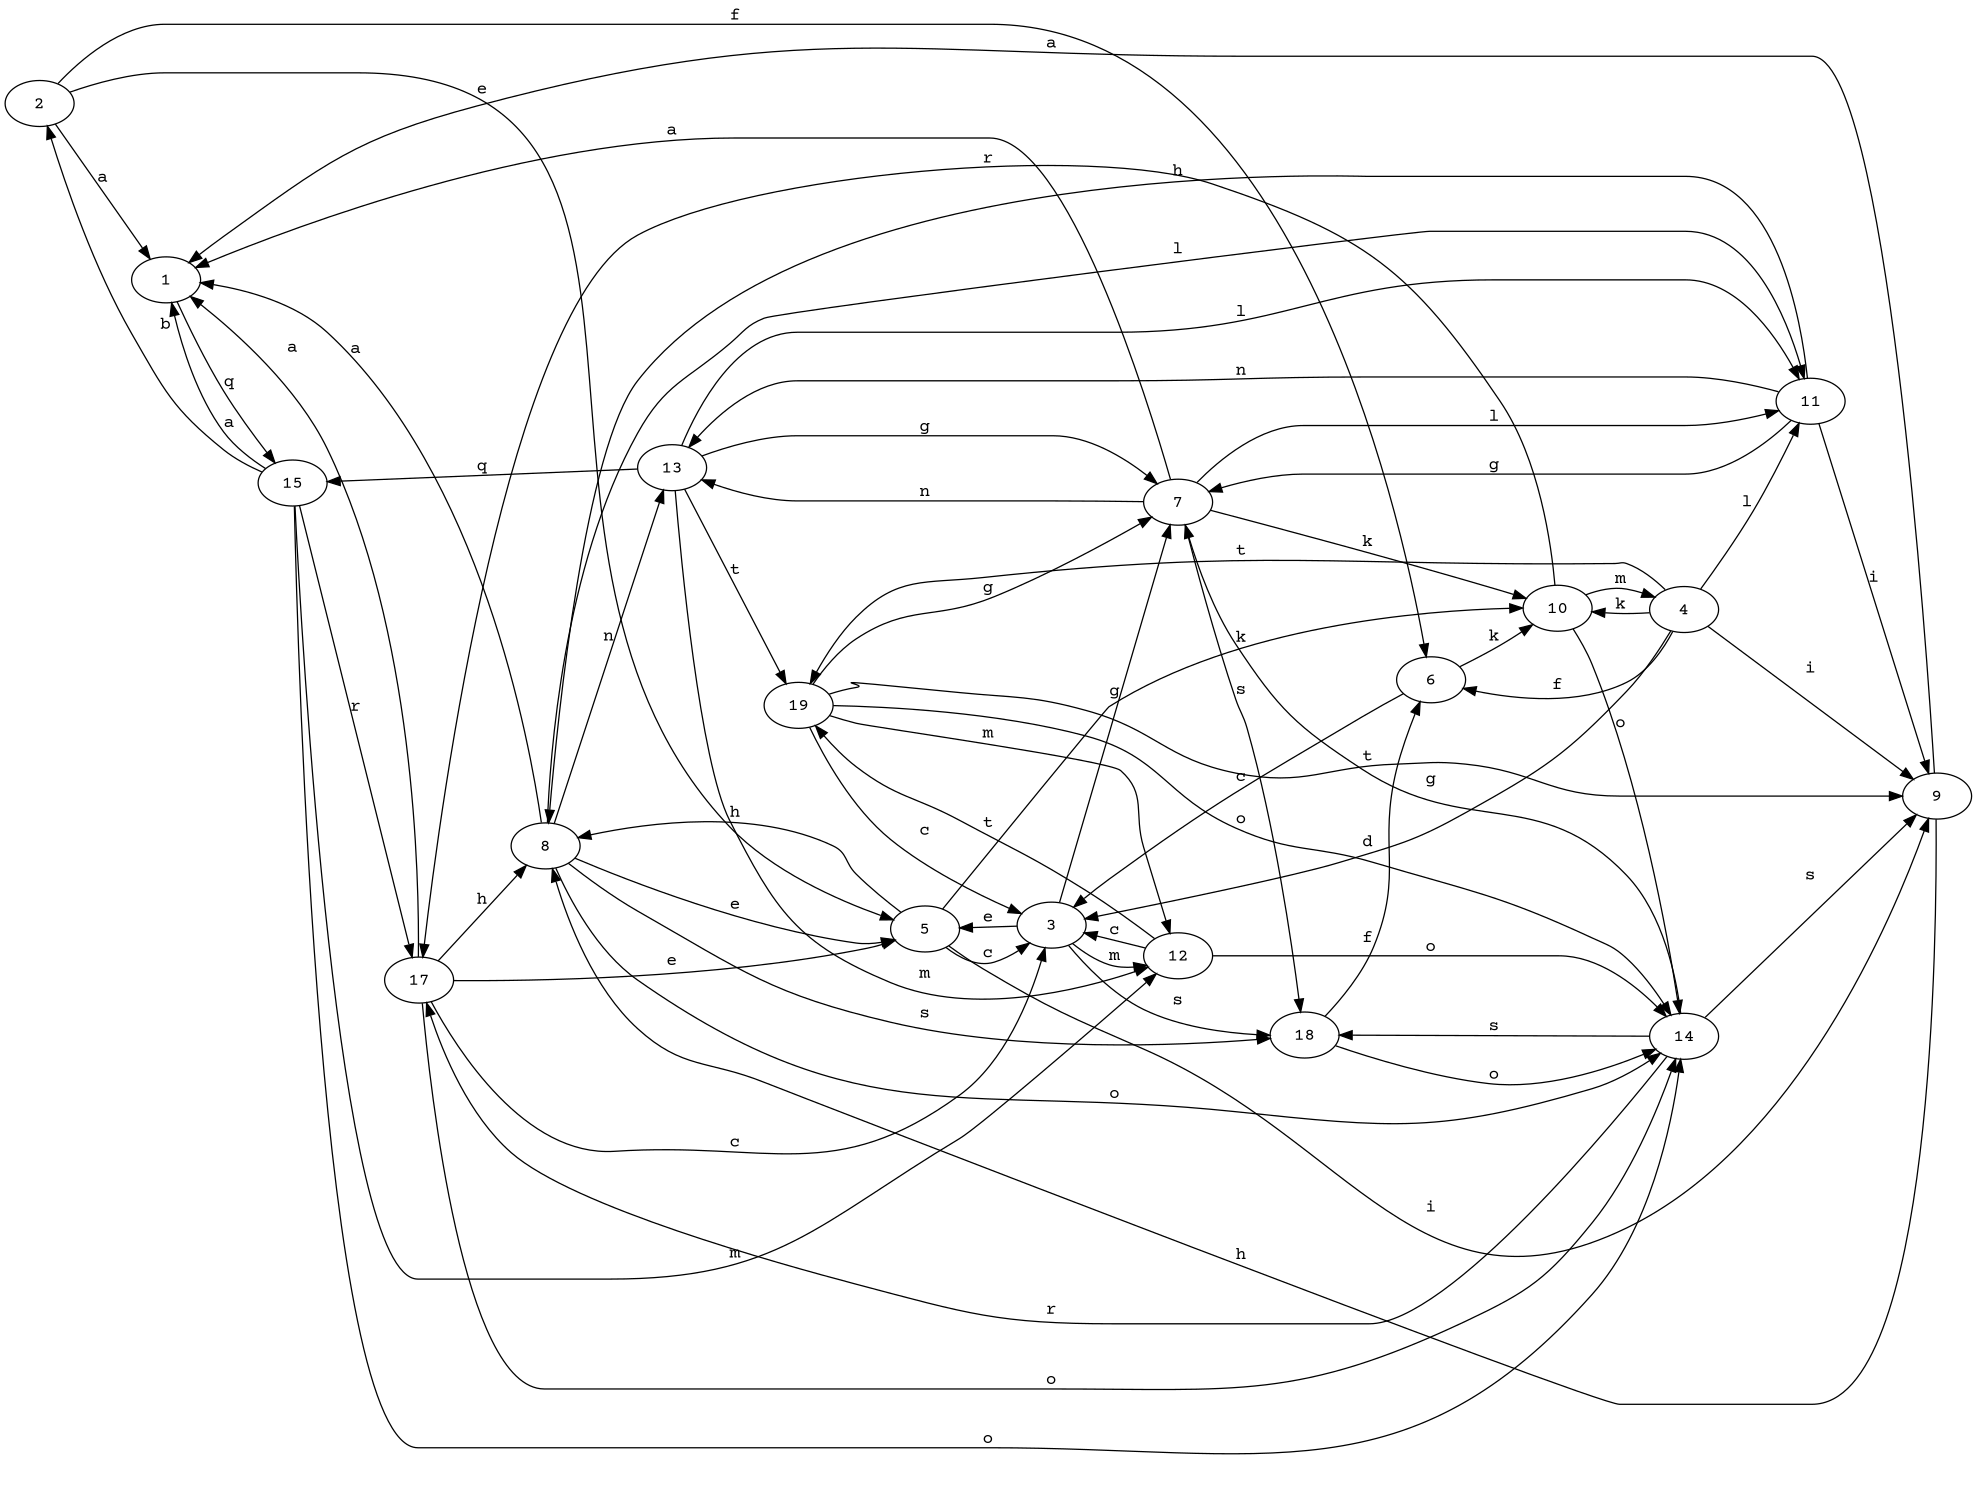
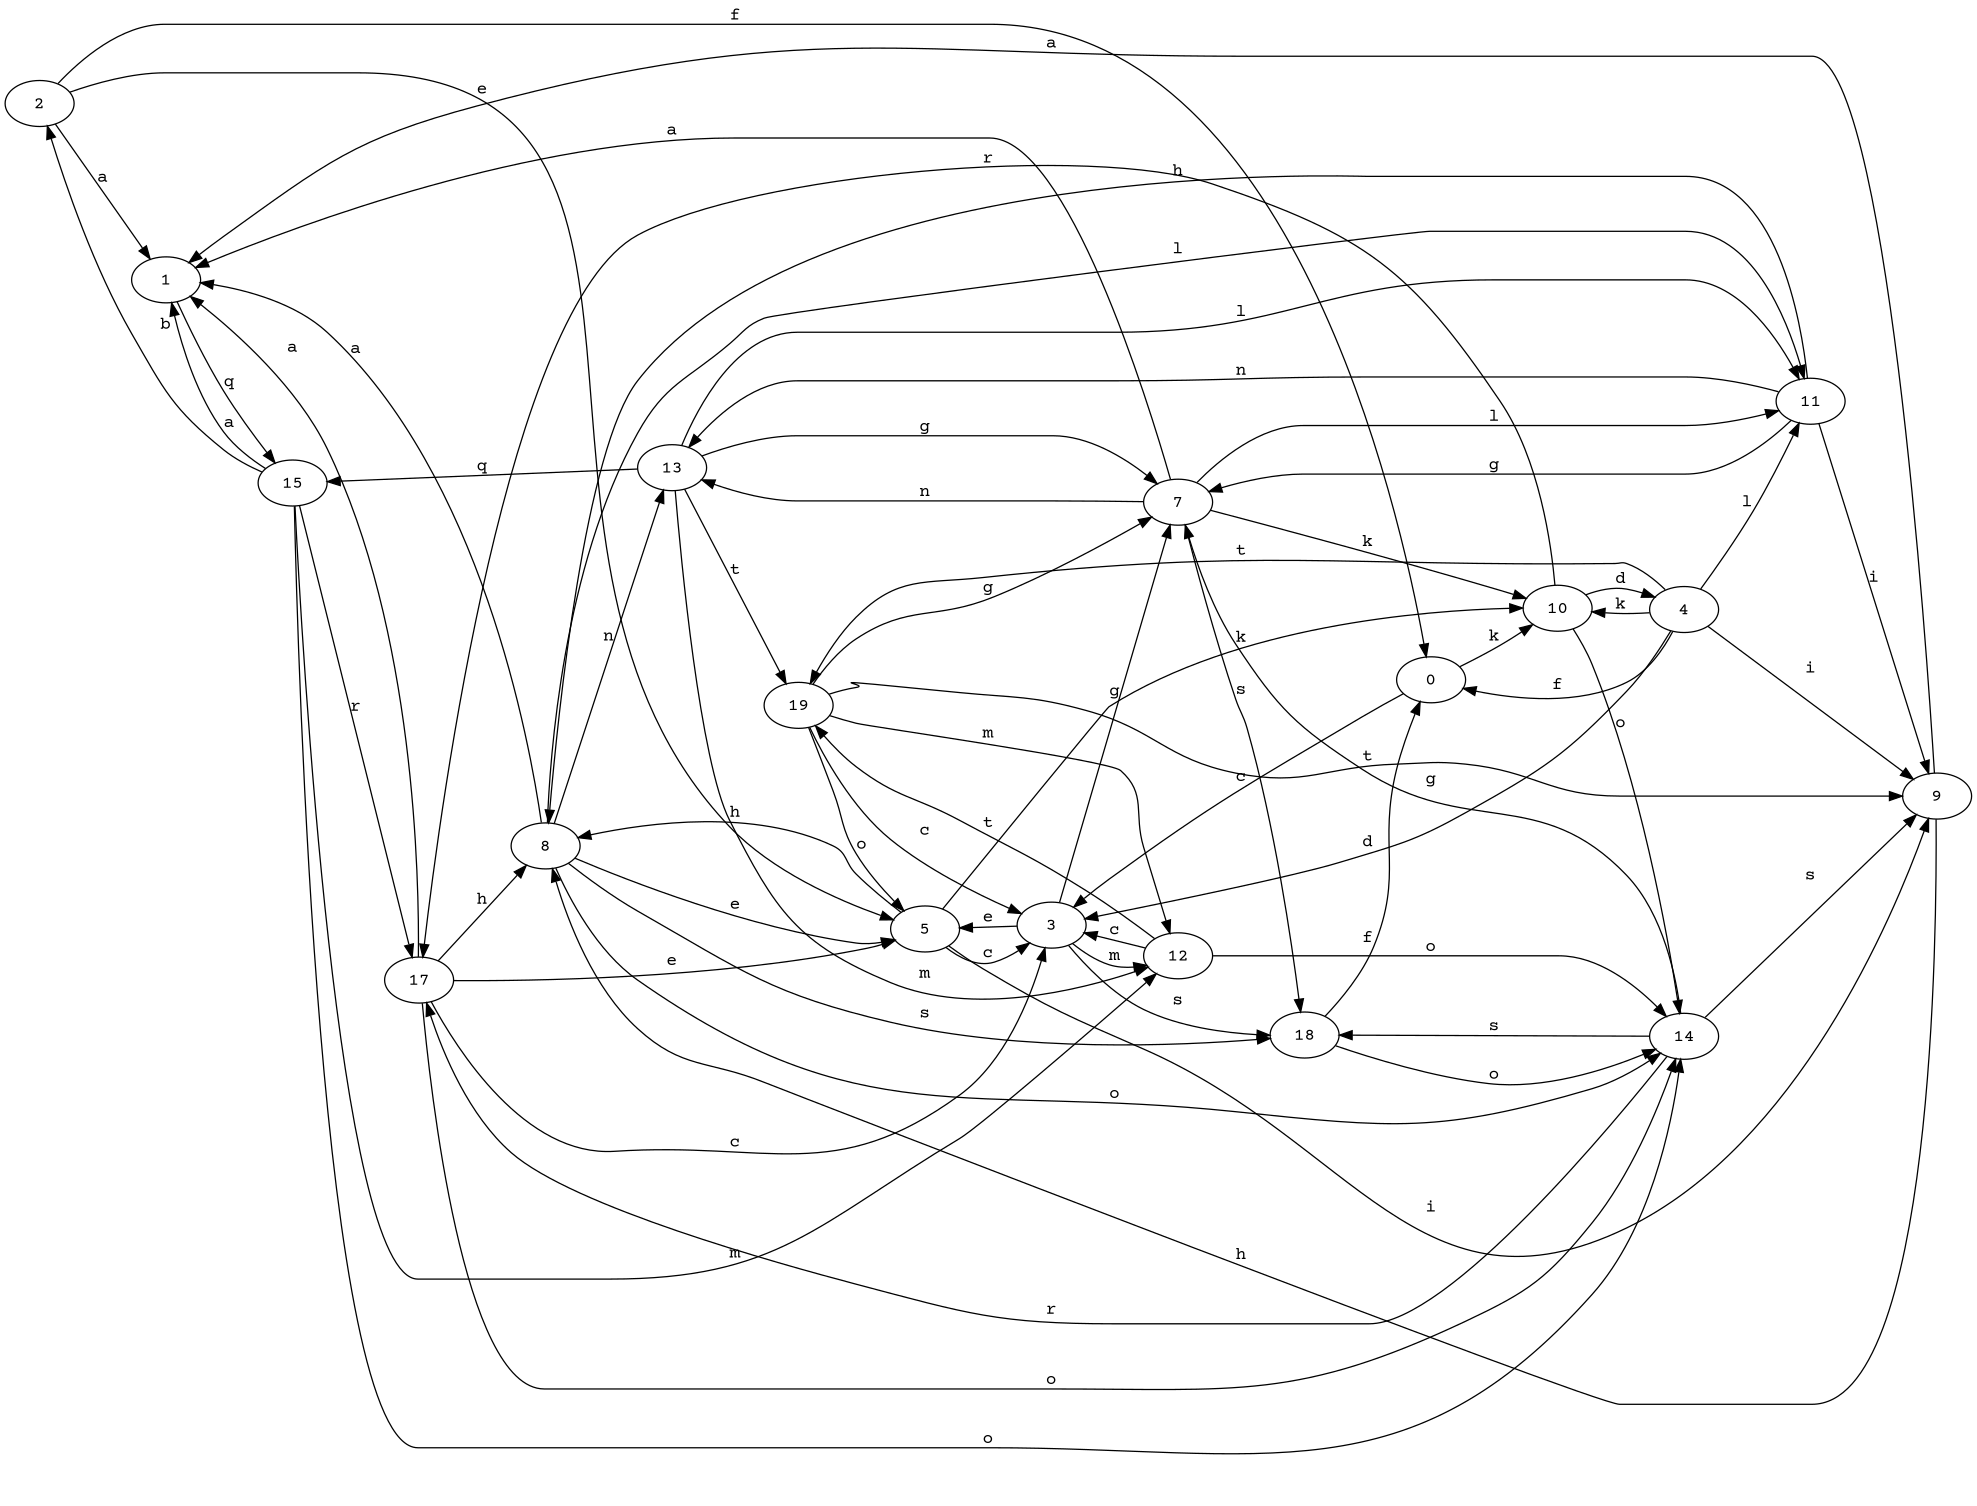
(1621, 578) -> (1621, 578)
(1431, 680) -> (1431, 680)
(1255, 836) -> (842, 820)
